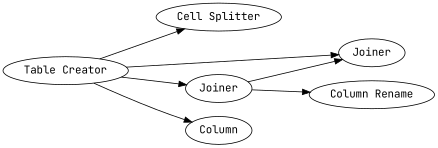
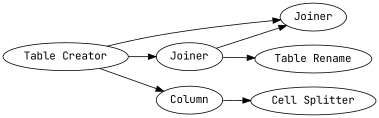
(138, 45) -> (233, 100)
(372, 95) -> (313, 59)
